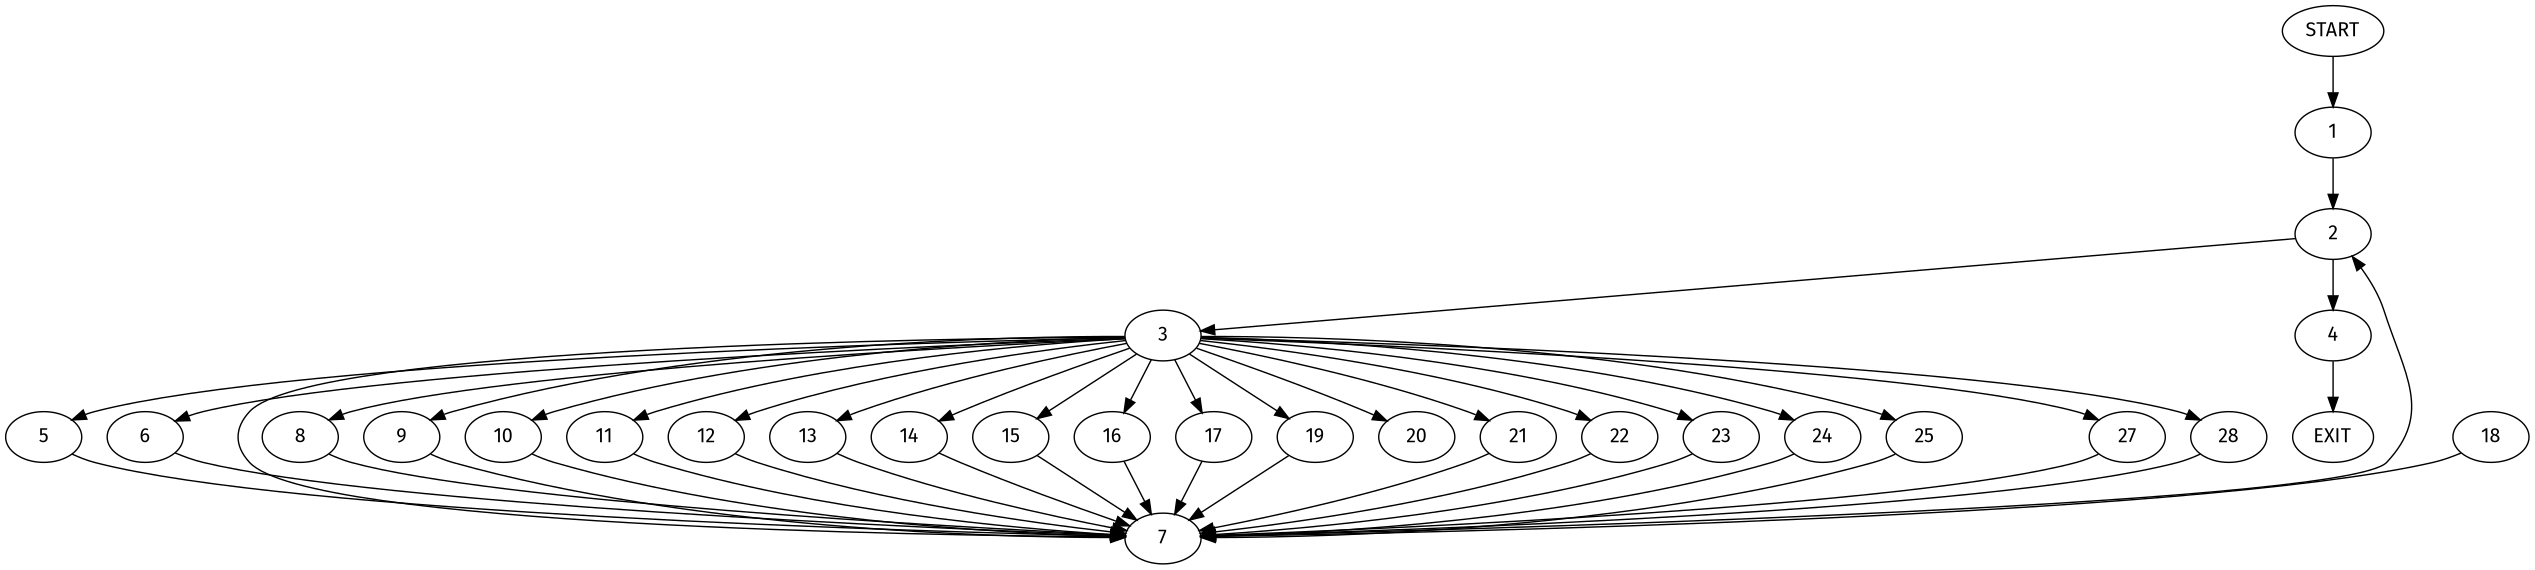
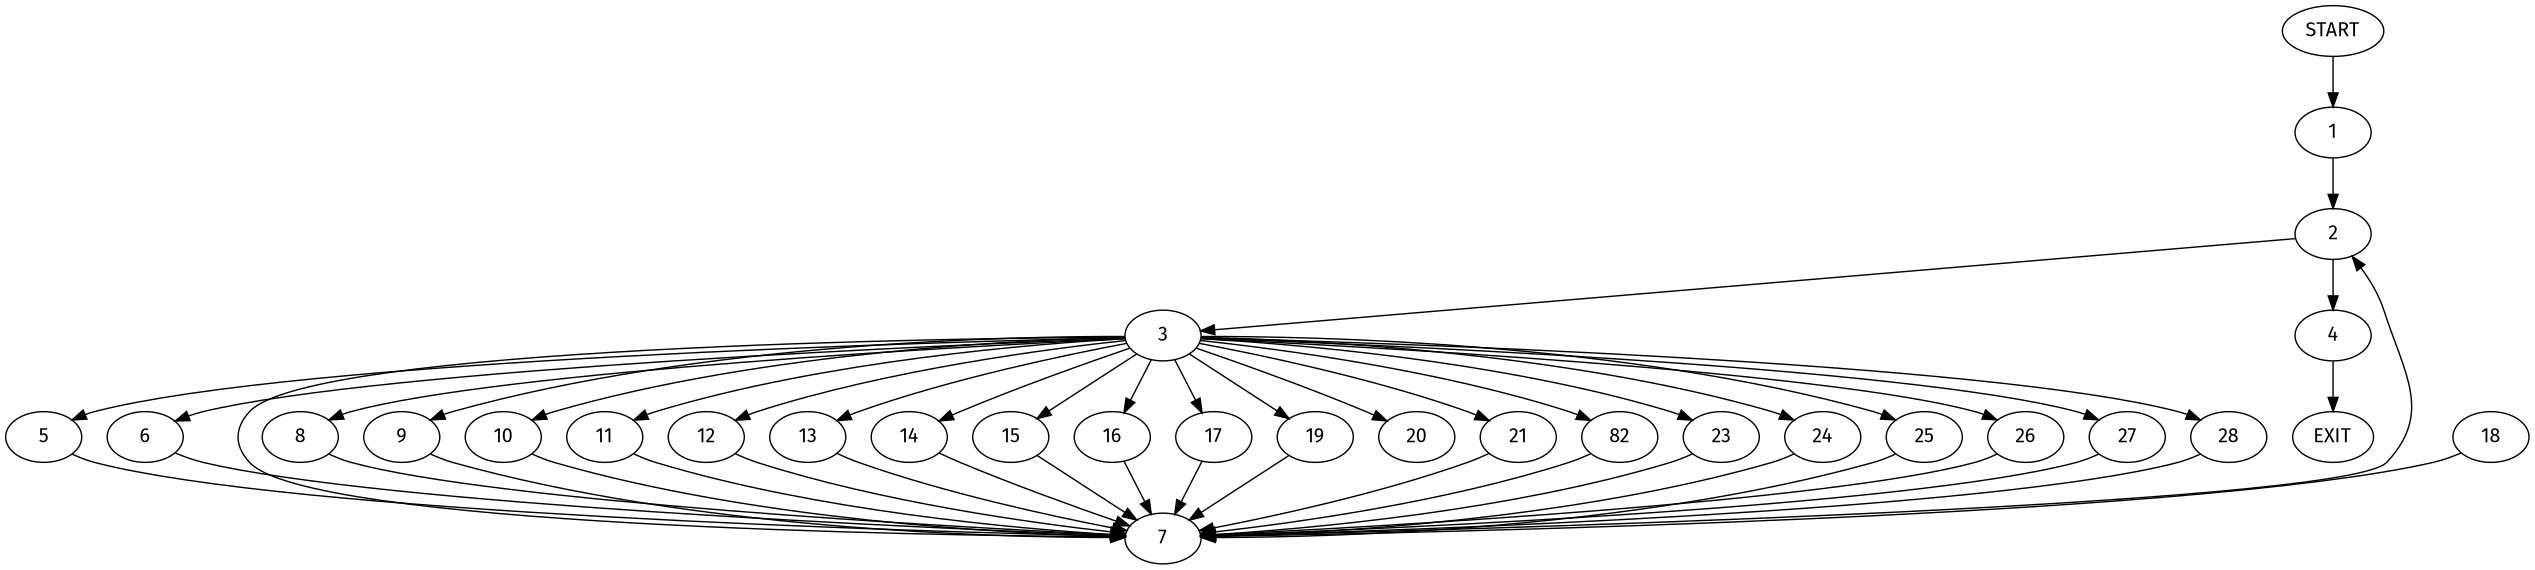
(1620, 437) -> (1620, 437)
none -> (2026, 437)
